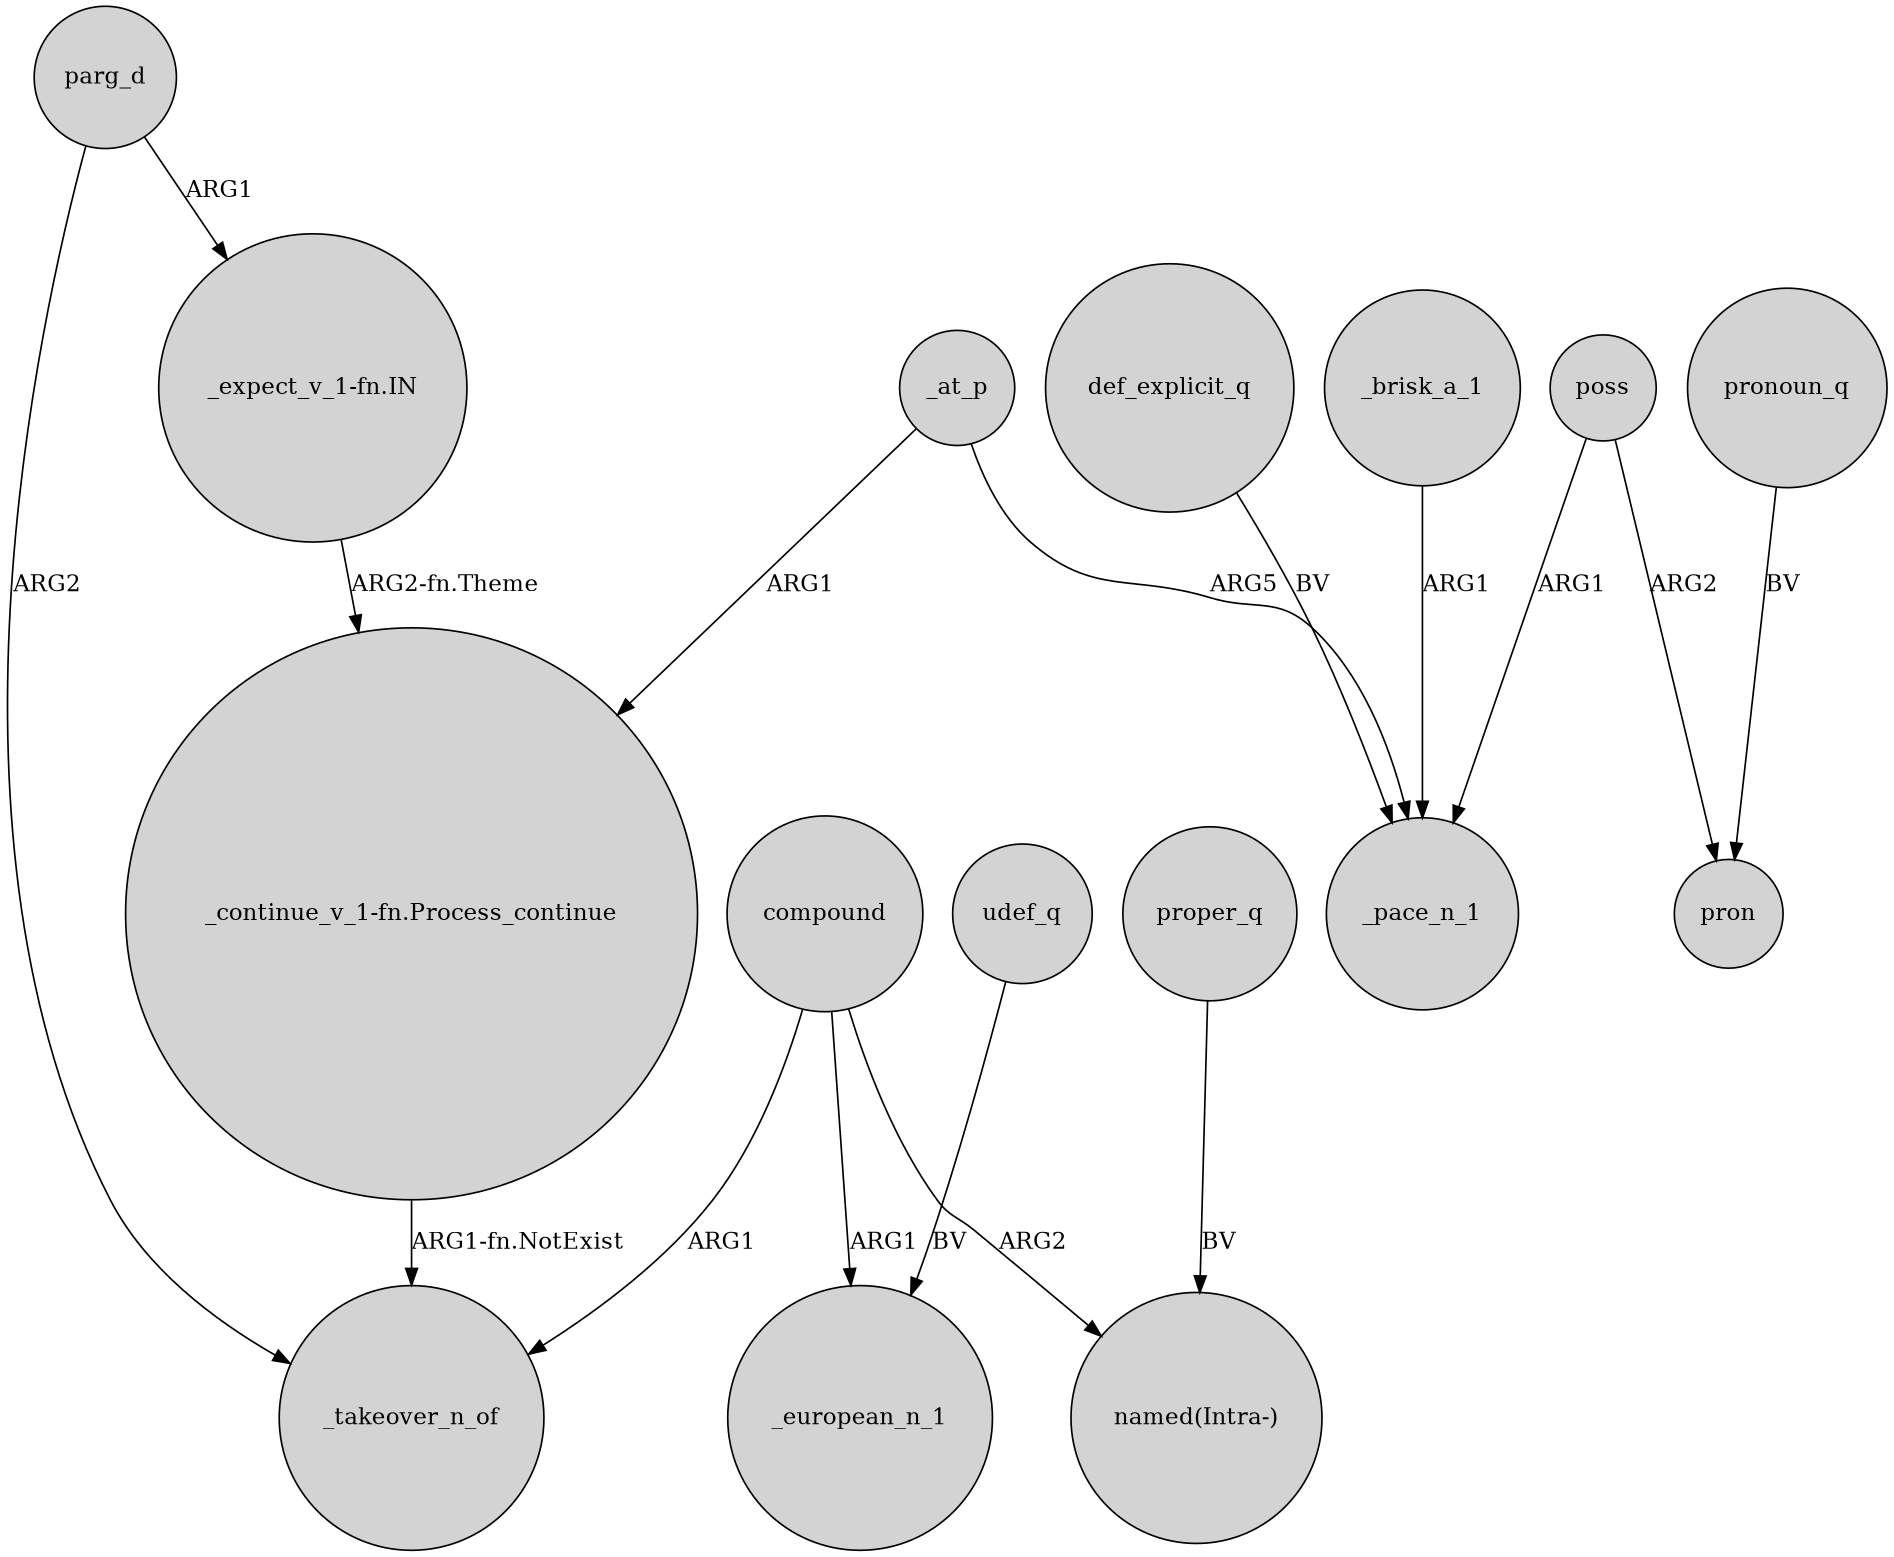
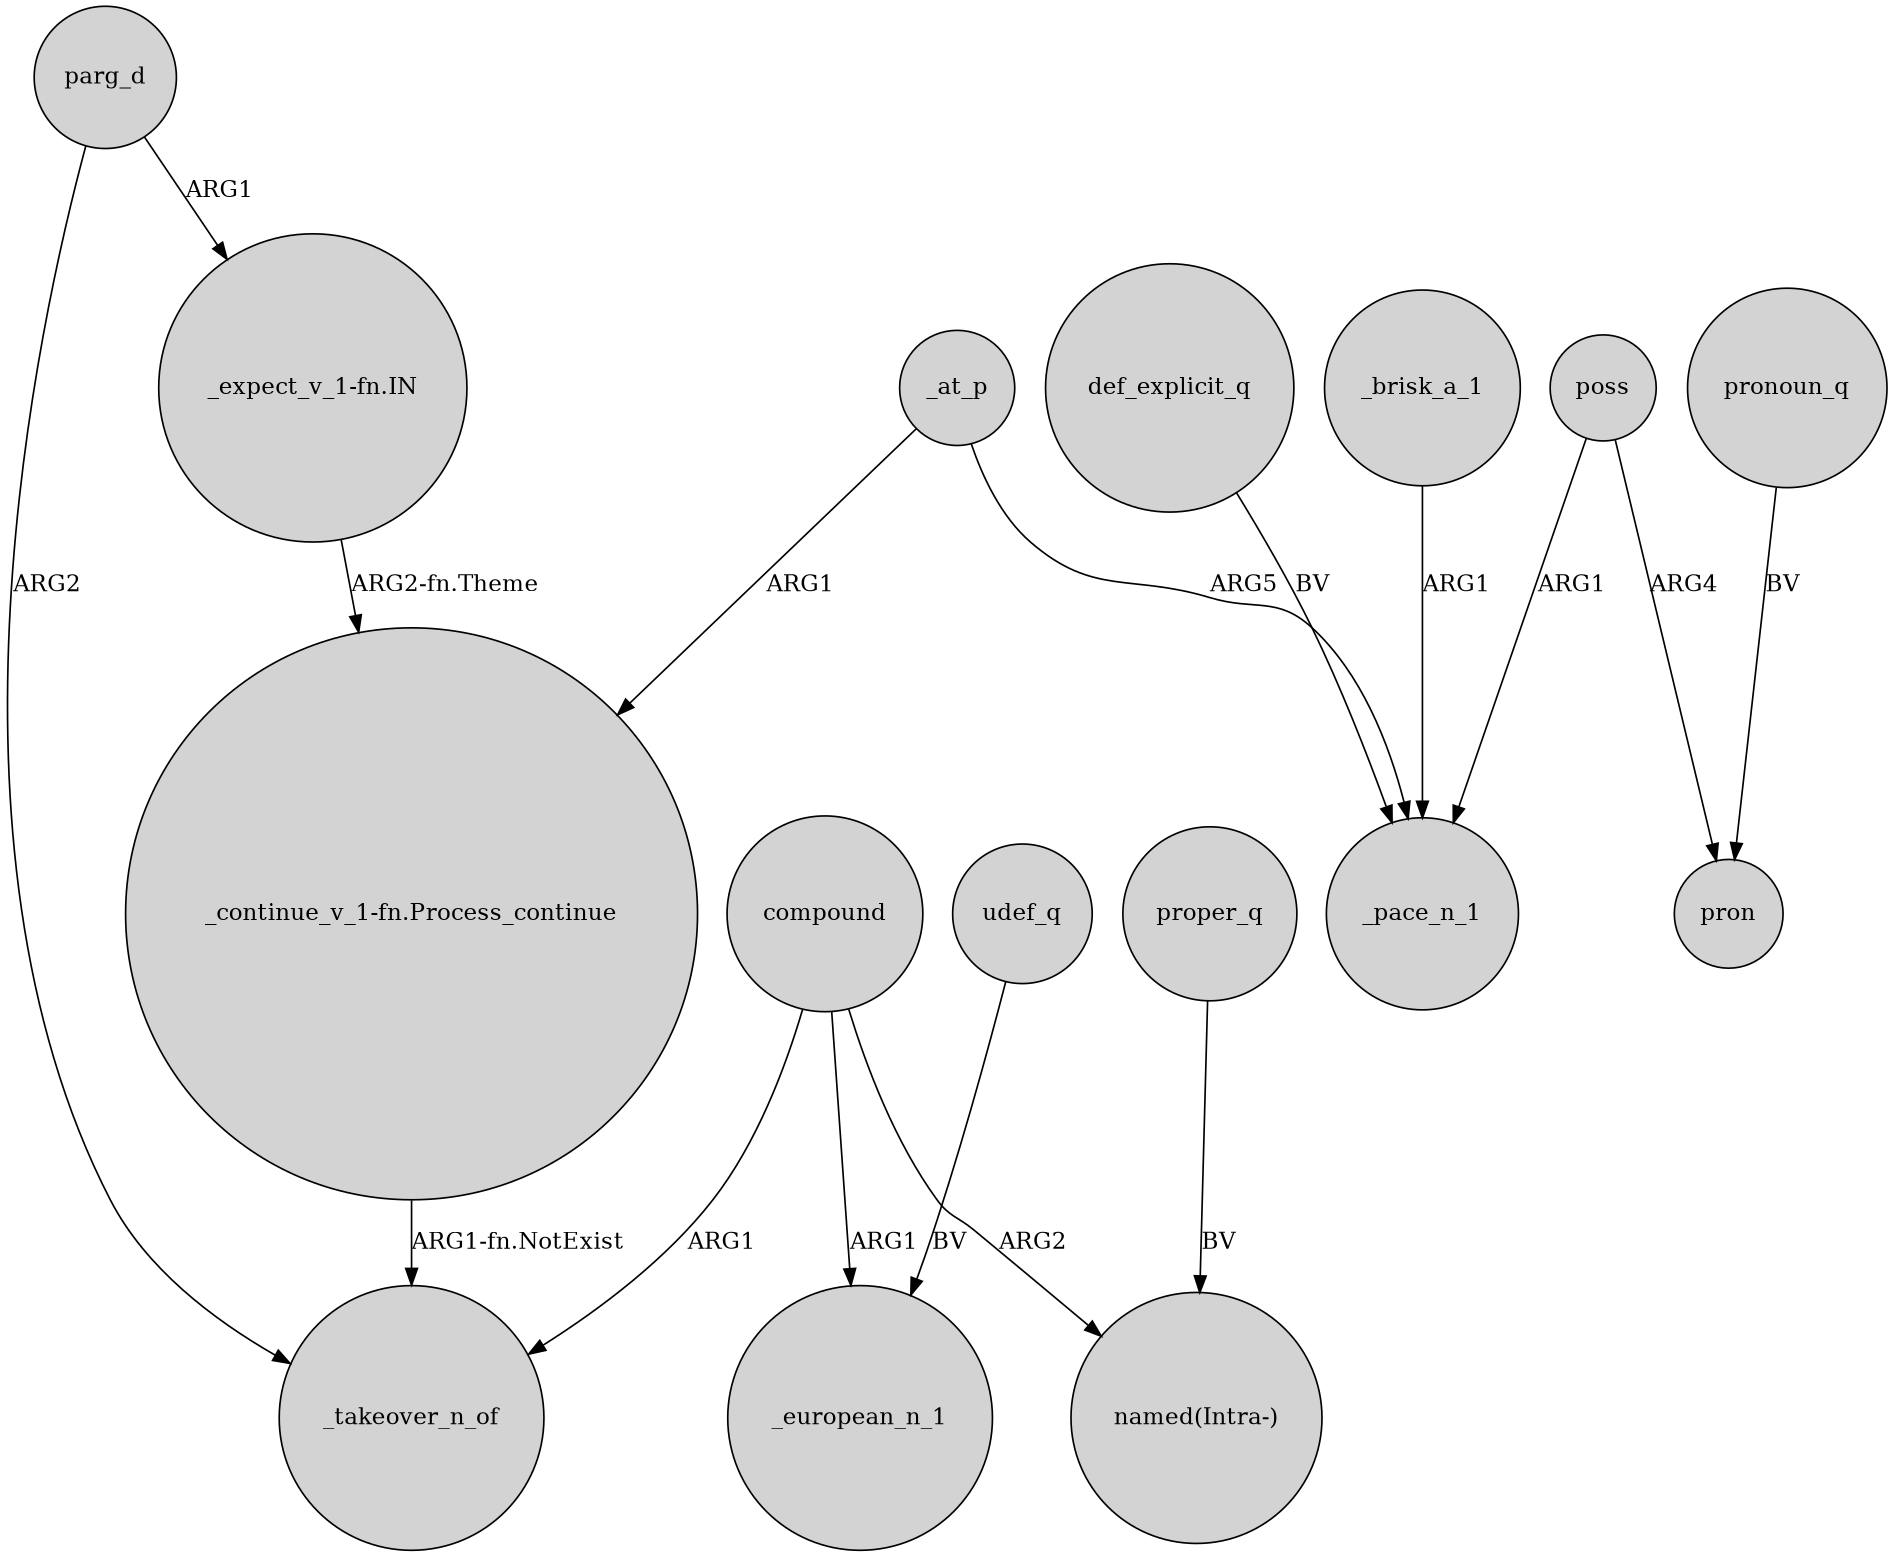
(1684, 585) -> (1684, 585)
